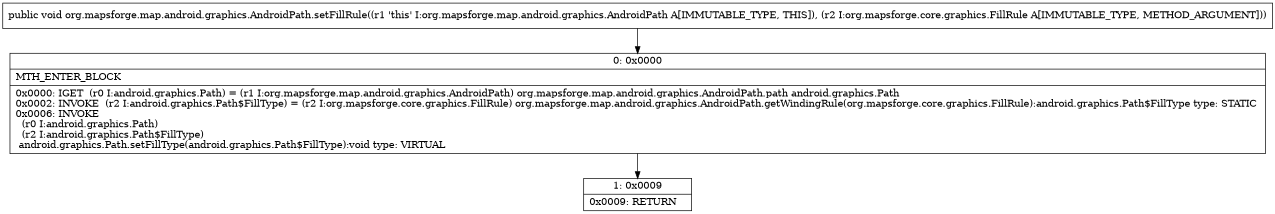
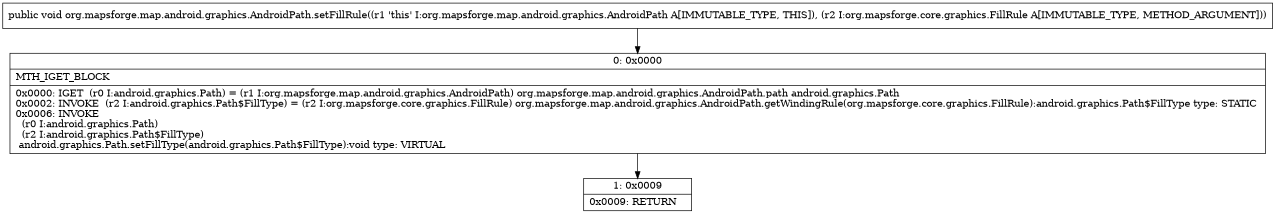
(68, 77) -> (63, 77)
